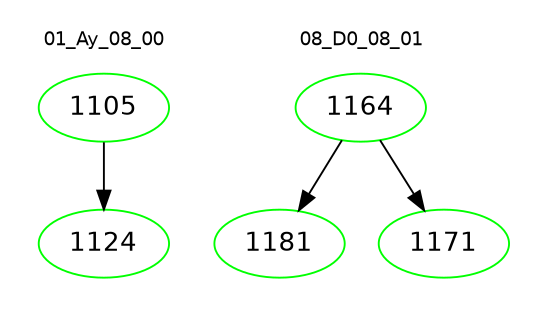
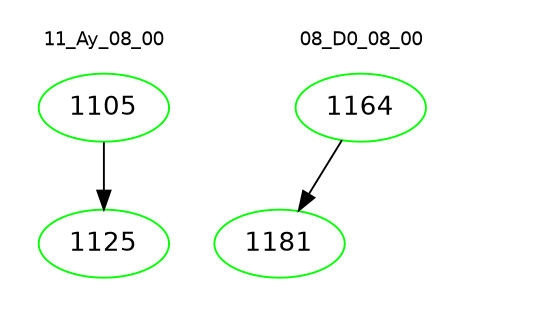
(104, 41) -> (104, 41)
(362, 41) -> (362, 41)
(104, 244) -> (104, 244)
(444, 244) -> none
